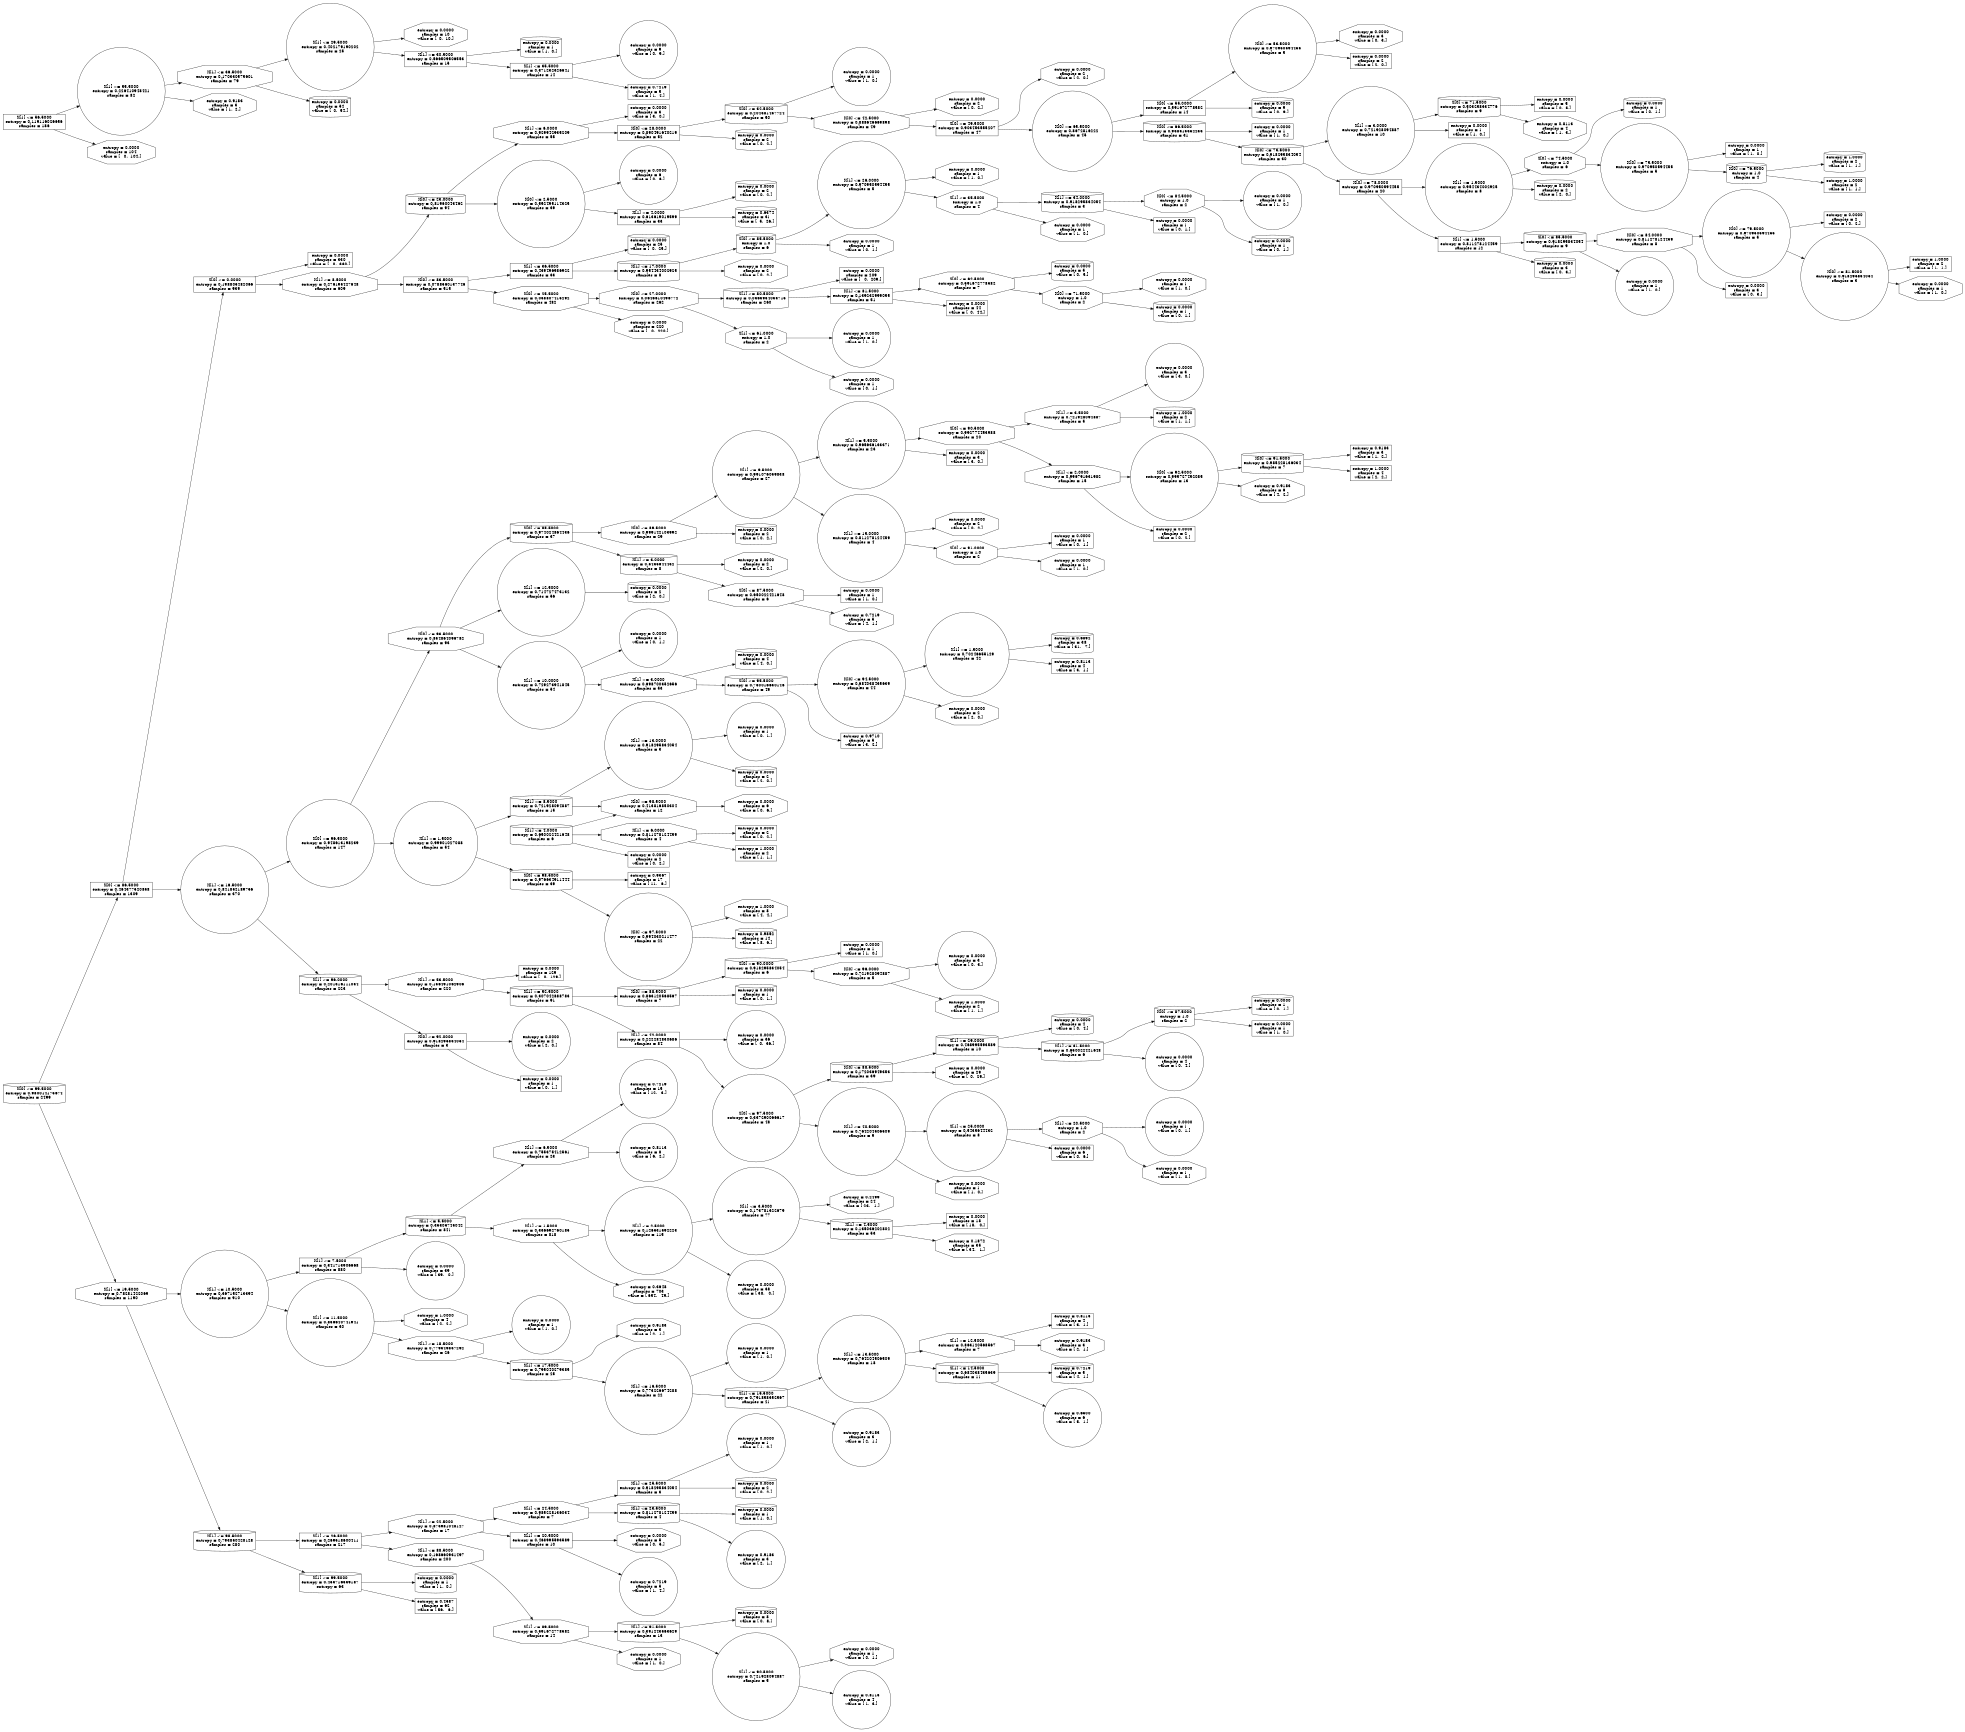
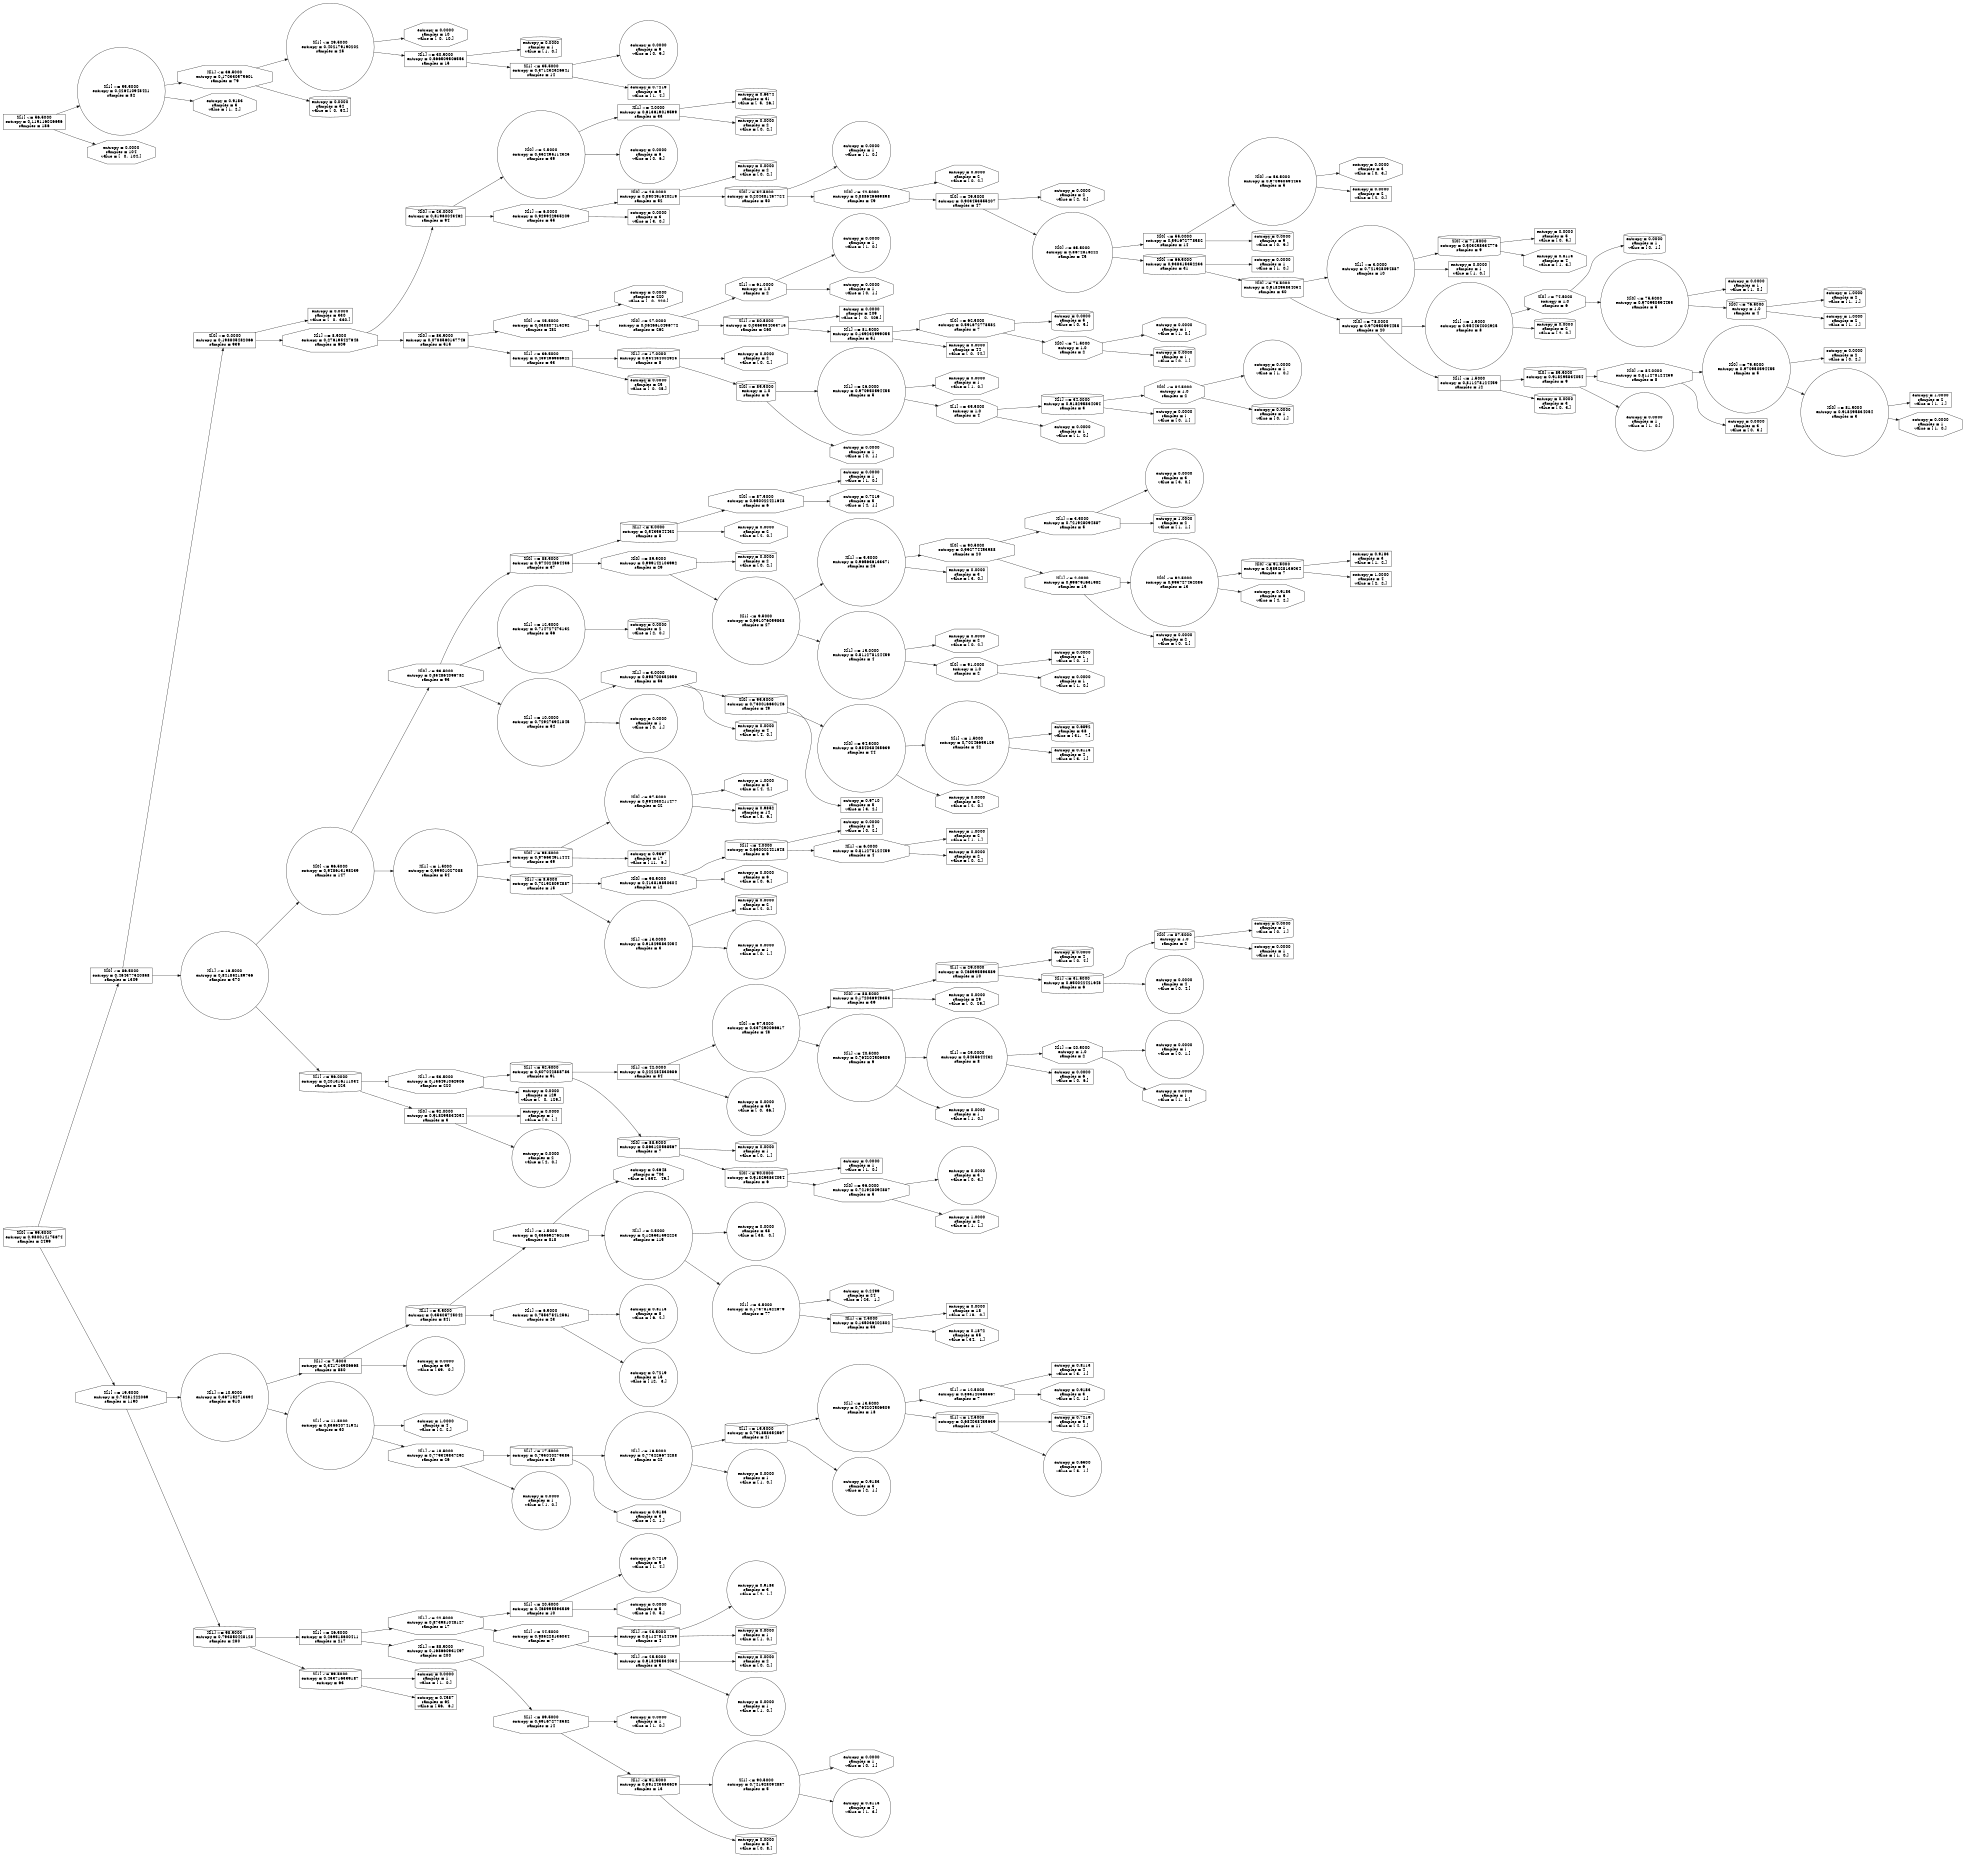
(593, 821) -> (702, 867)
